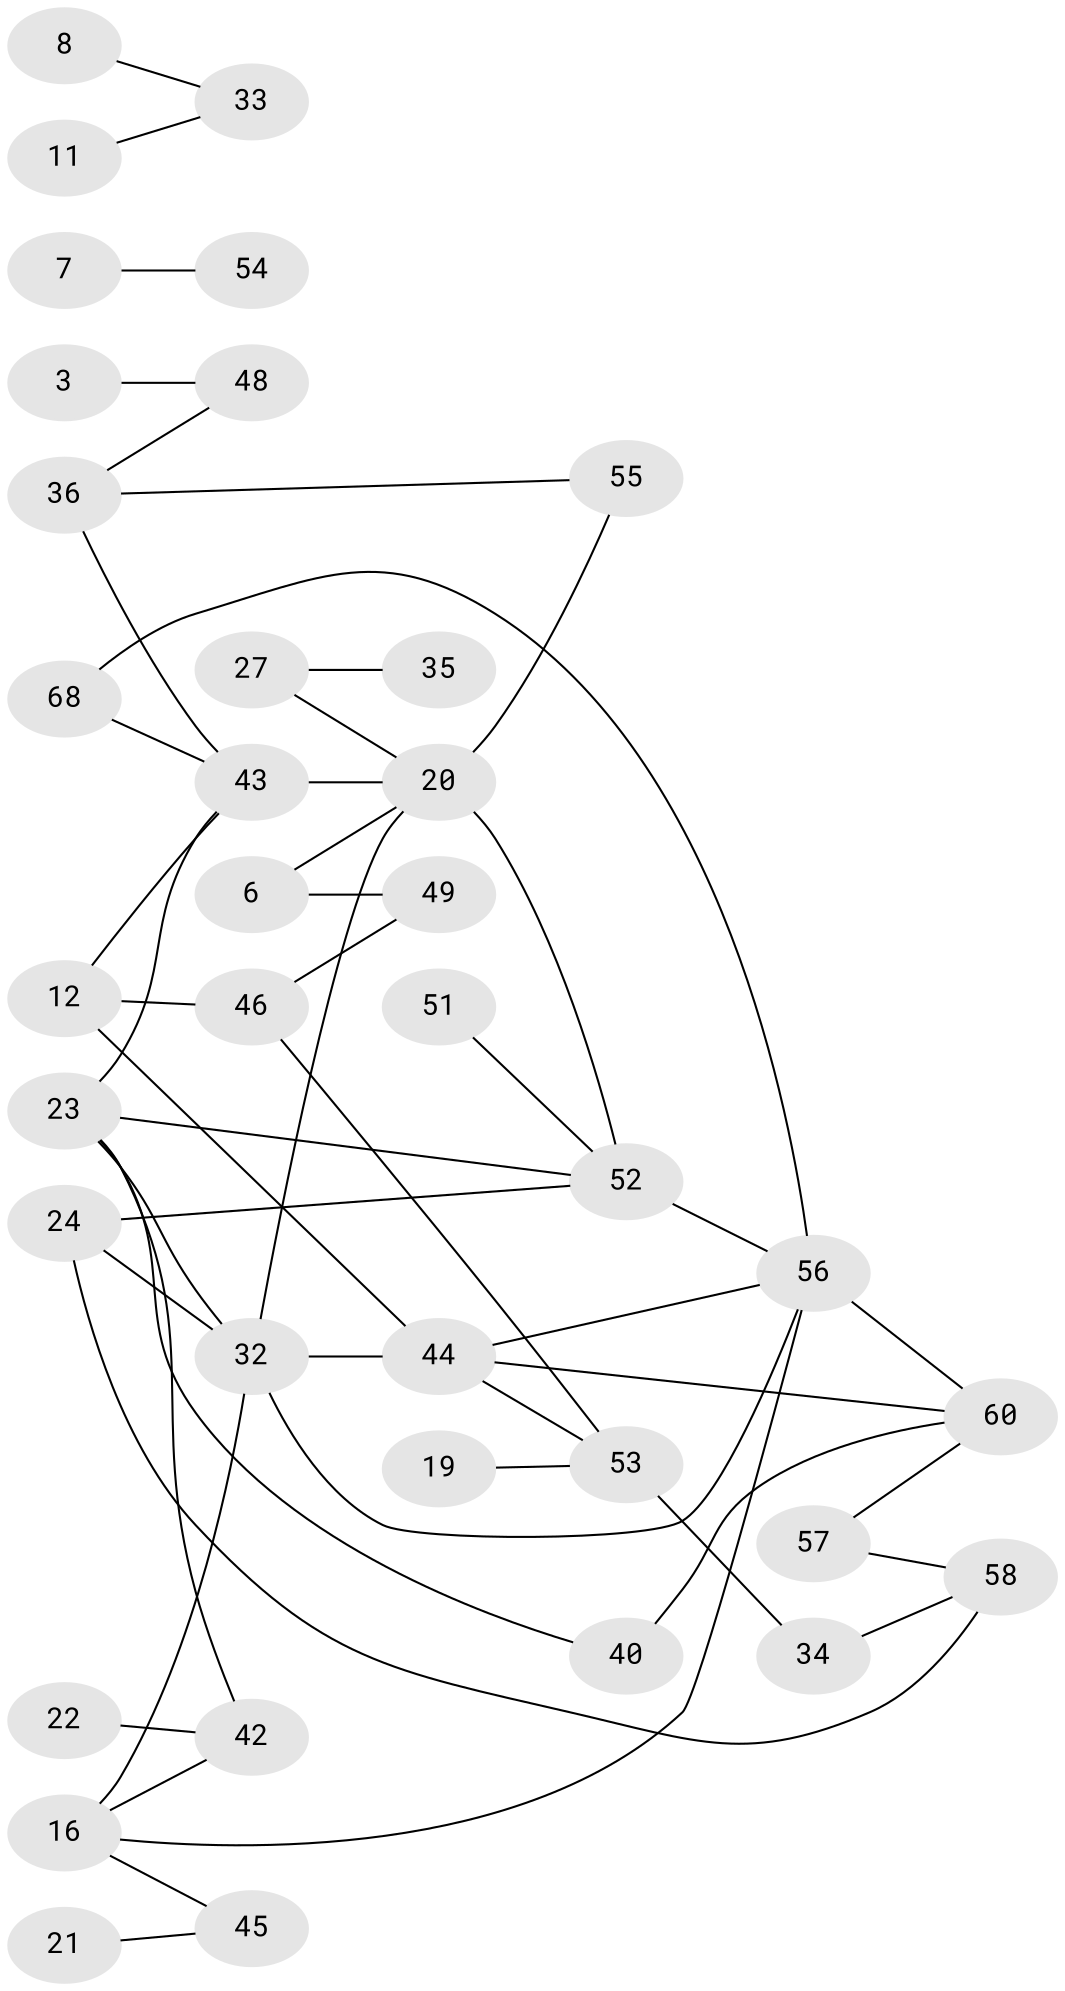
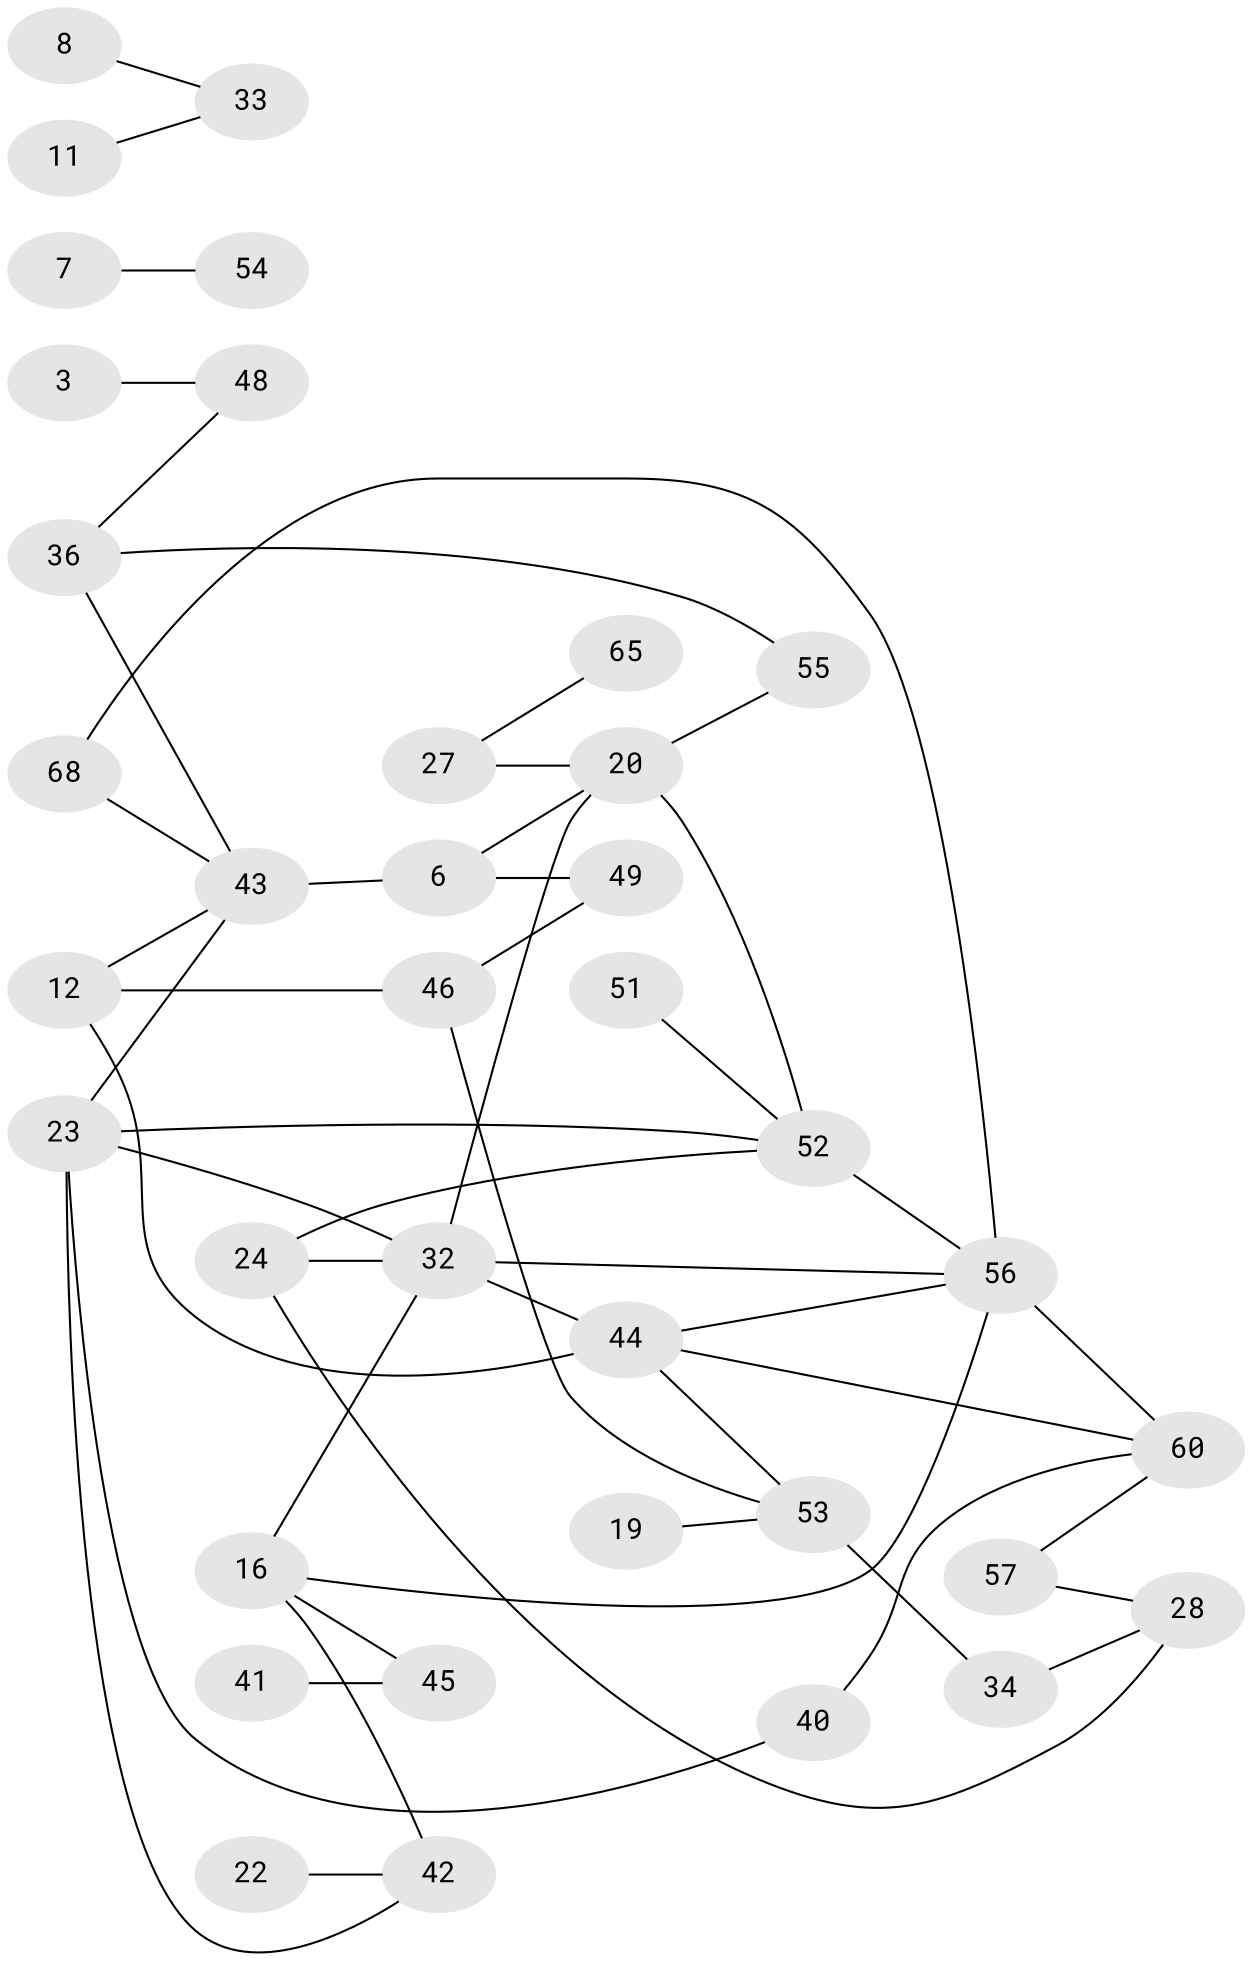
(439, 670) -> (626, 653)
(346, 782) -> (346, 882)
(1001, 1577) -> (1188, 1610)
(64, 1945) -> (252, 1683)
